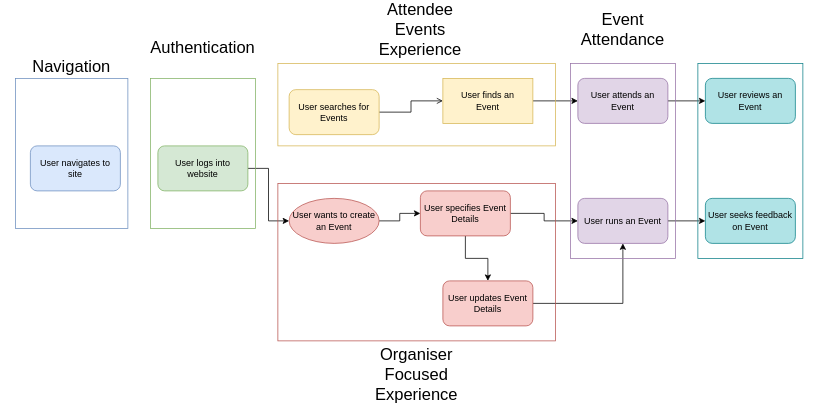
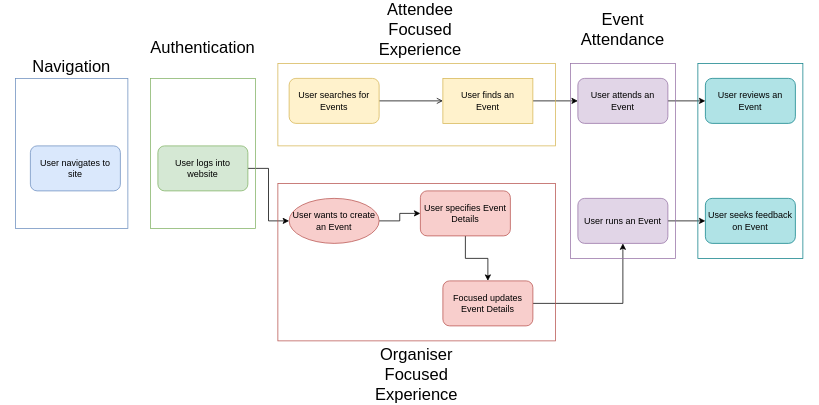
(420, 30) -> (420, 30)
(334, 112) -> (334, 101)
(532, 213) -> none
(488, 303) -> (488, 303)
